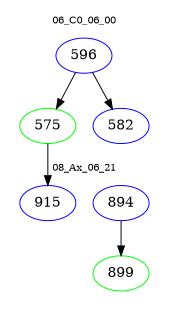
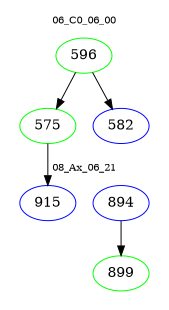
(84, 56) -> (84, 56)
